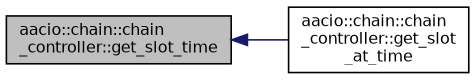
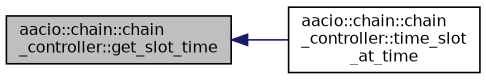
(379, 40) -> (384, 40)
